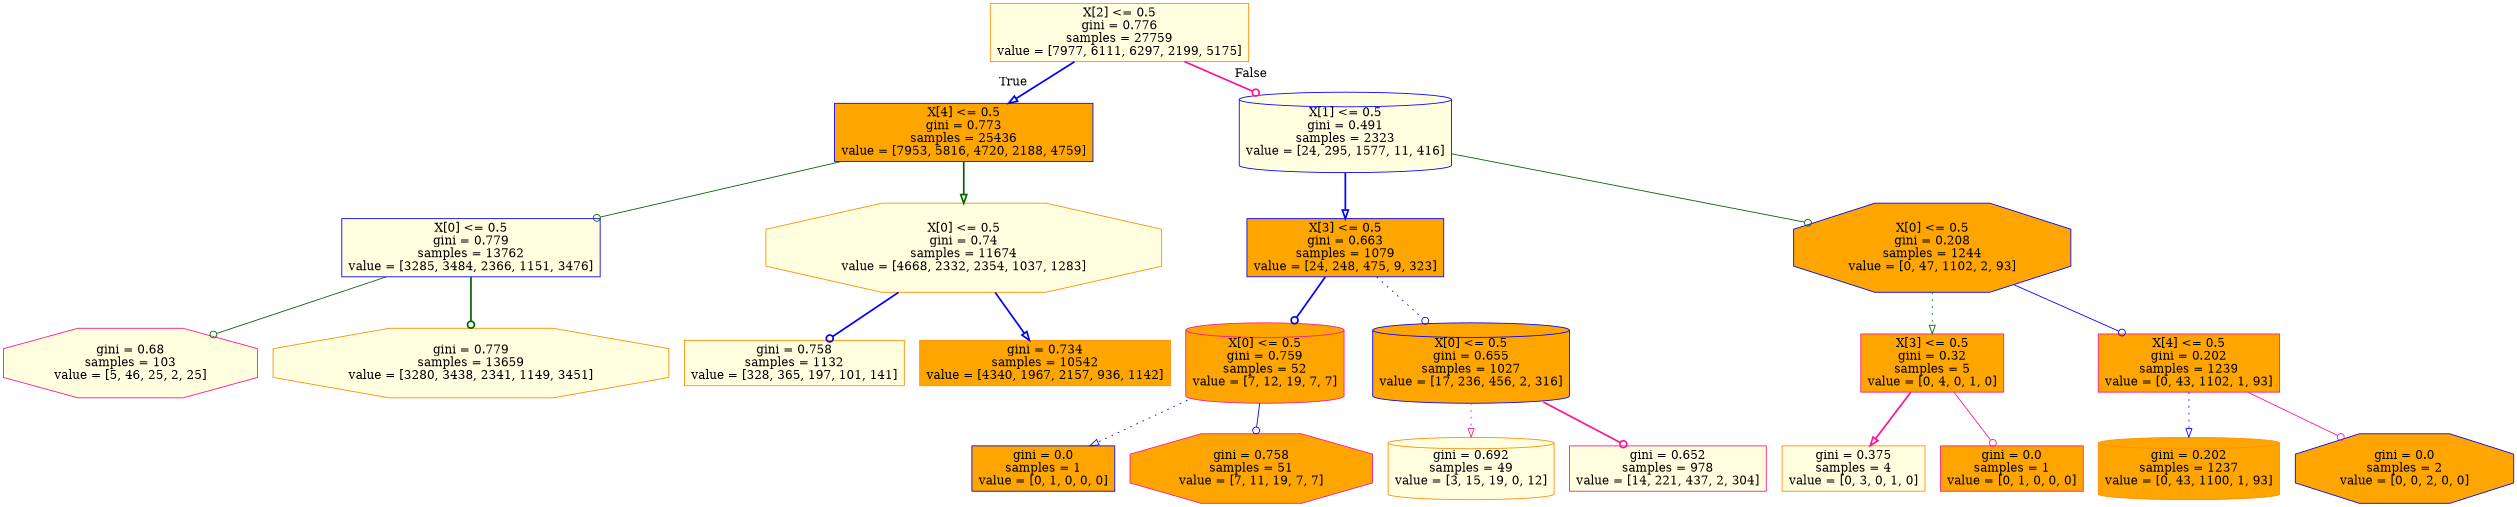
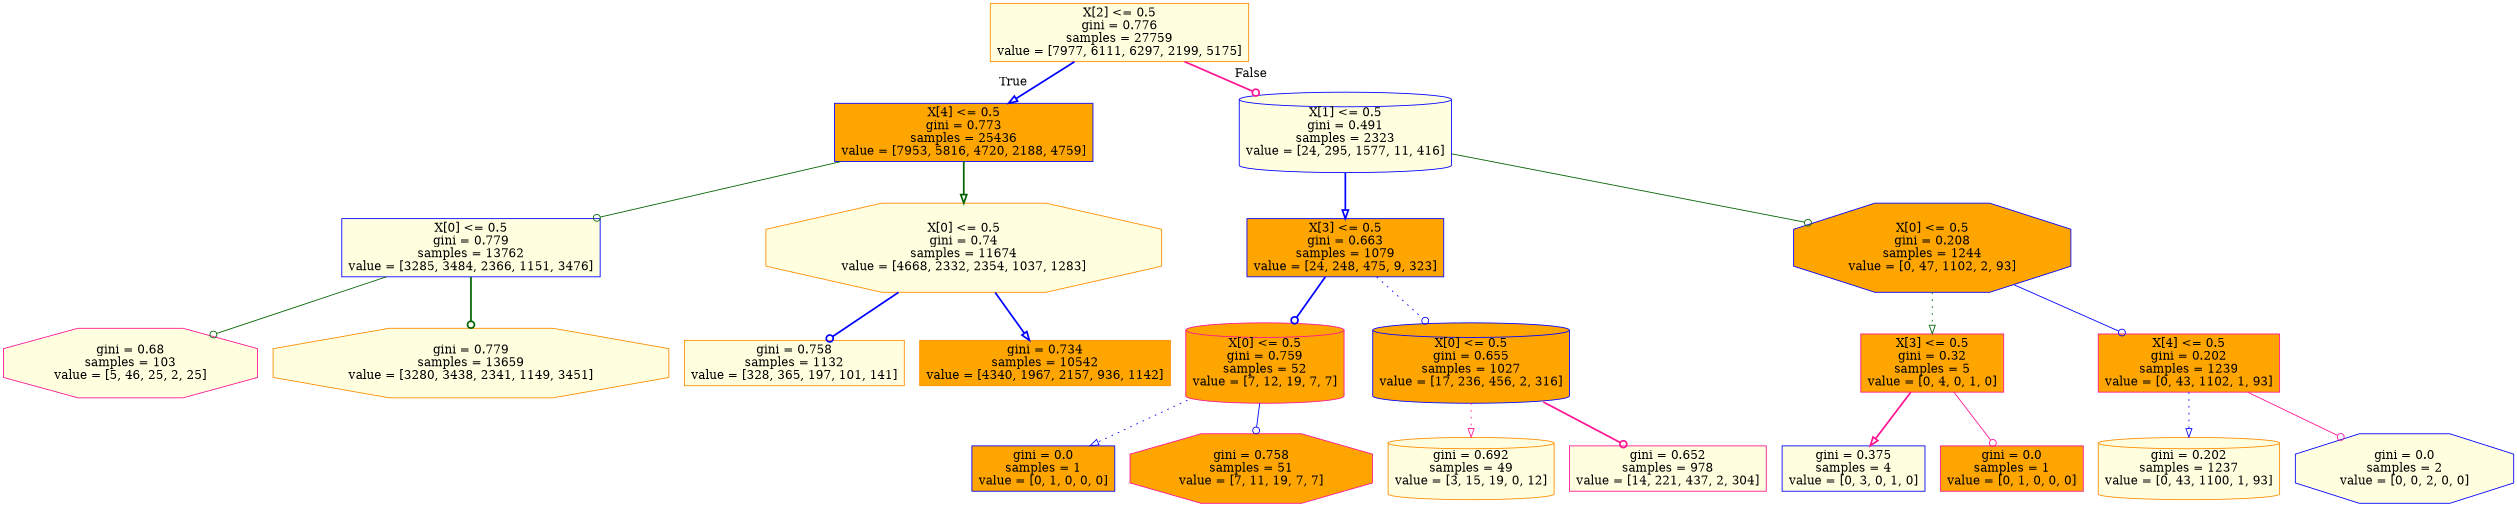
(1854, 469) -> (1854, 469)
(2189, 469) -> (2189, 469)
(2405, 469) -> (2405, 469)
